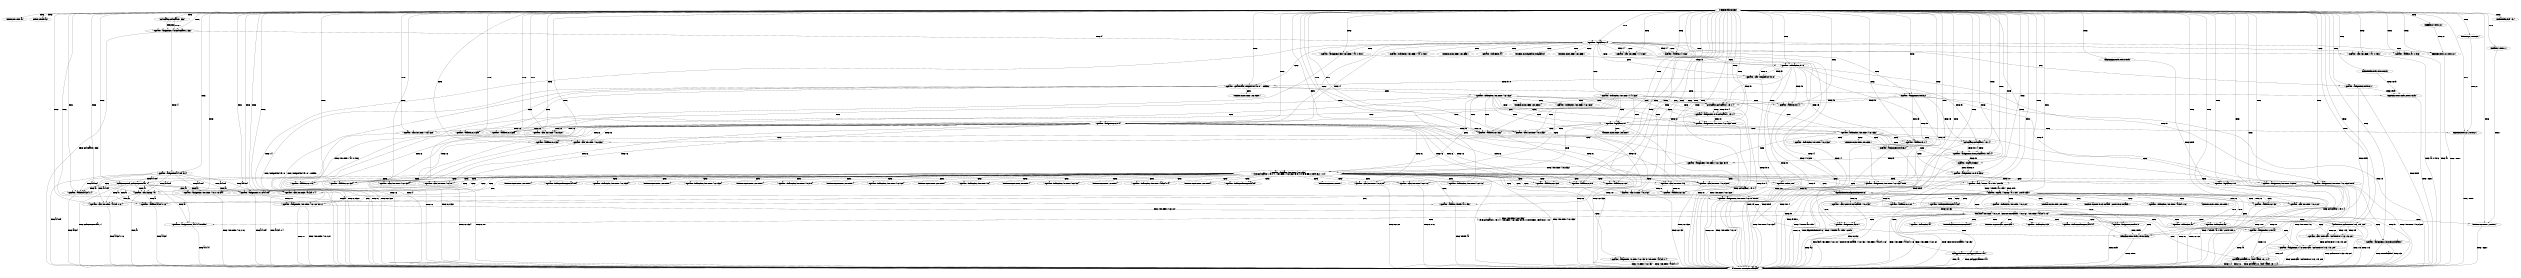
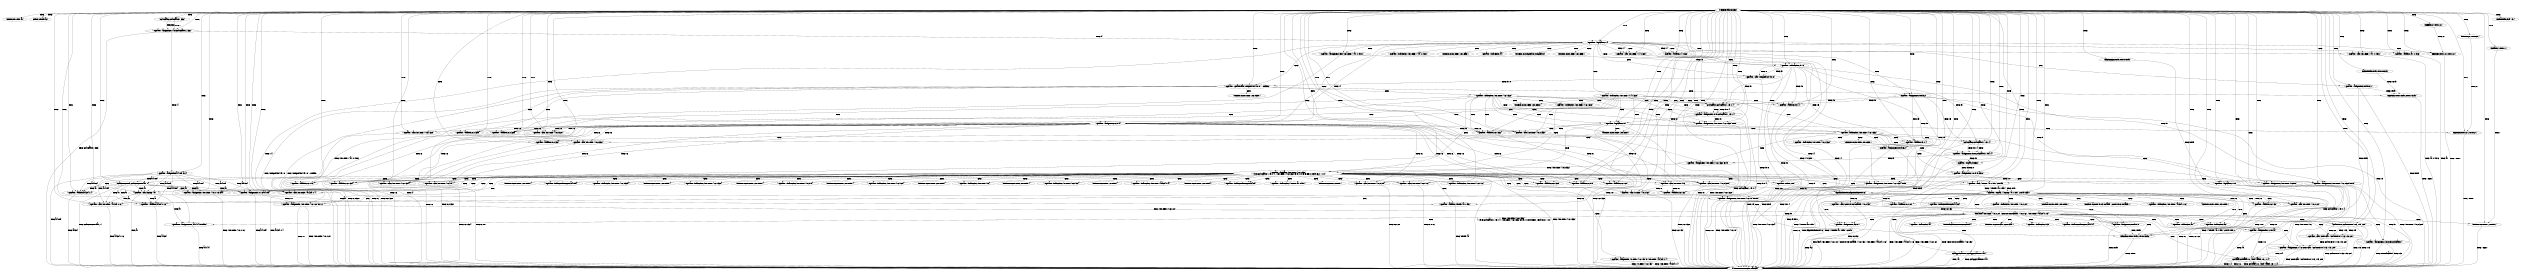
none -> (1286, 162)
none -> (1288, 184)
none -> (166, 189)
(170, 198) -> (173, 204)
(1745, 269) -> (1745, 269)
